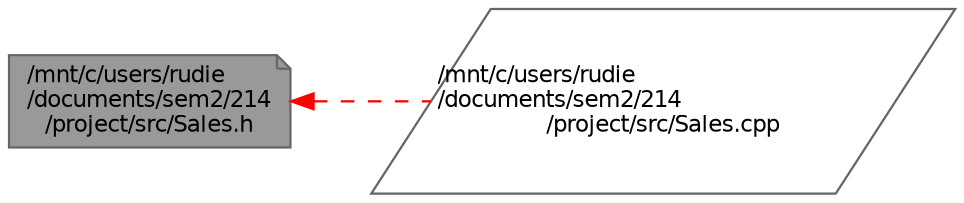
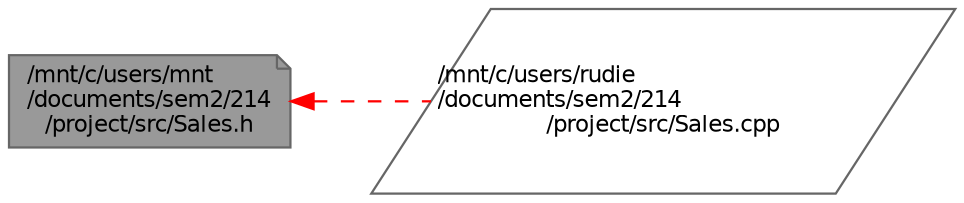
(150, 101) -> (150, 101)
